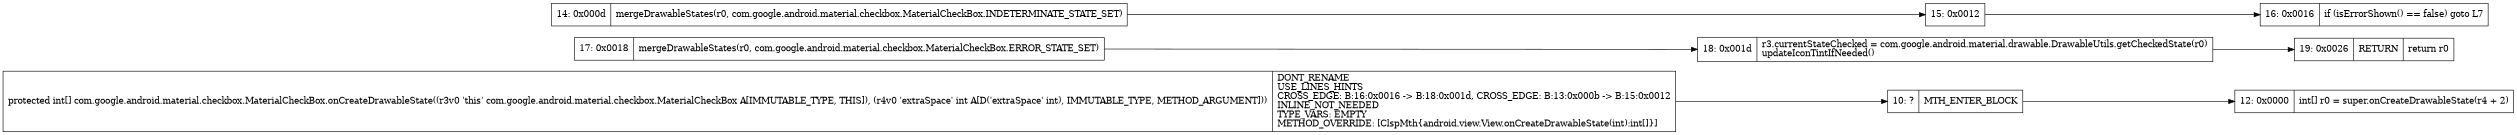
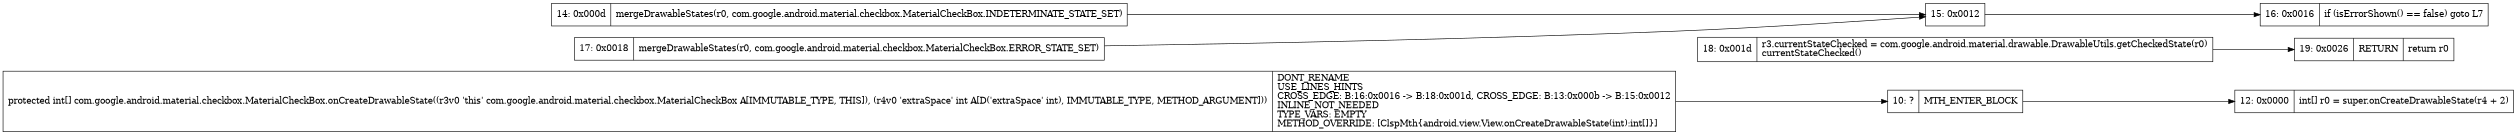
(1398, 49) -> (1512, 37)
(1818, 54) -> (1812, 54)
